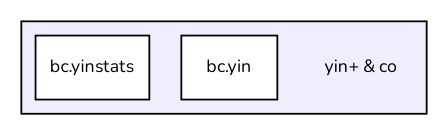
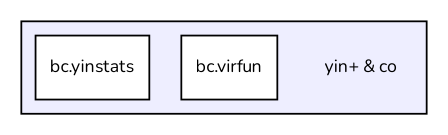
(229, 68) -> (229, 68)
